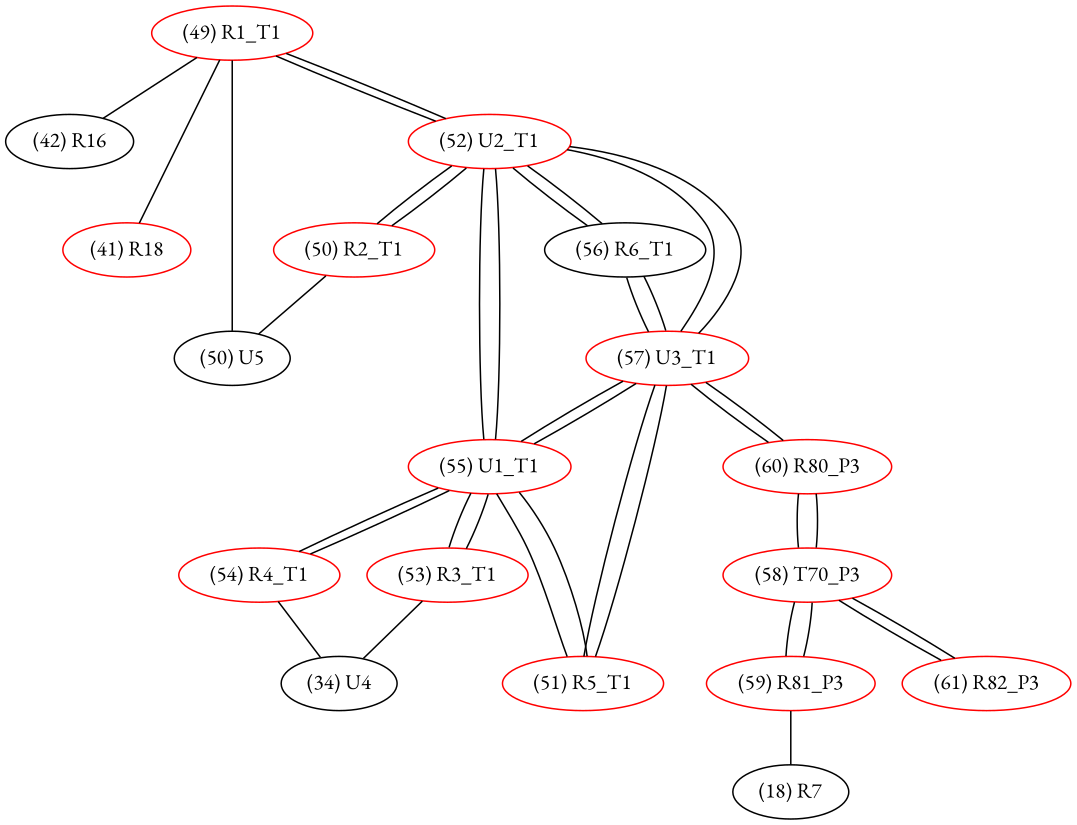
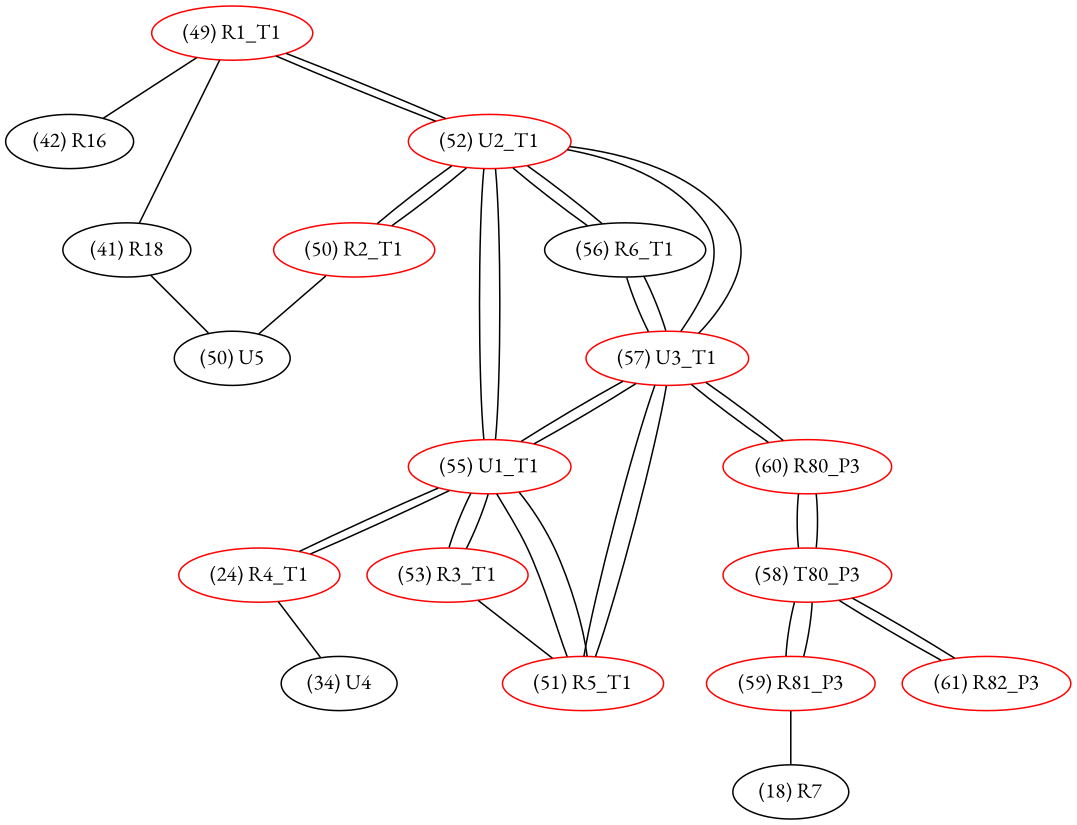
(232, 196) -> (180, 304)
(127, 250) -> (127, 250)
(259, 575) -> (259, 575)
(807, 575) -> (807, 575)
(393, 630) -> (515, 629)
